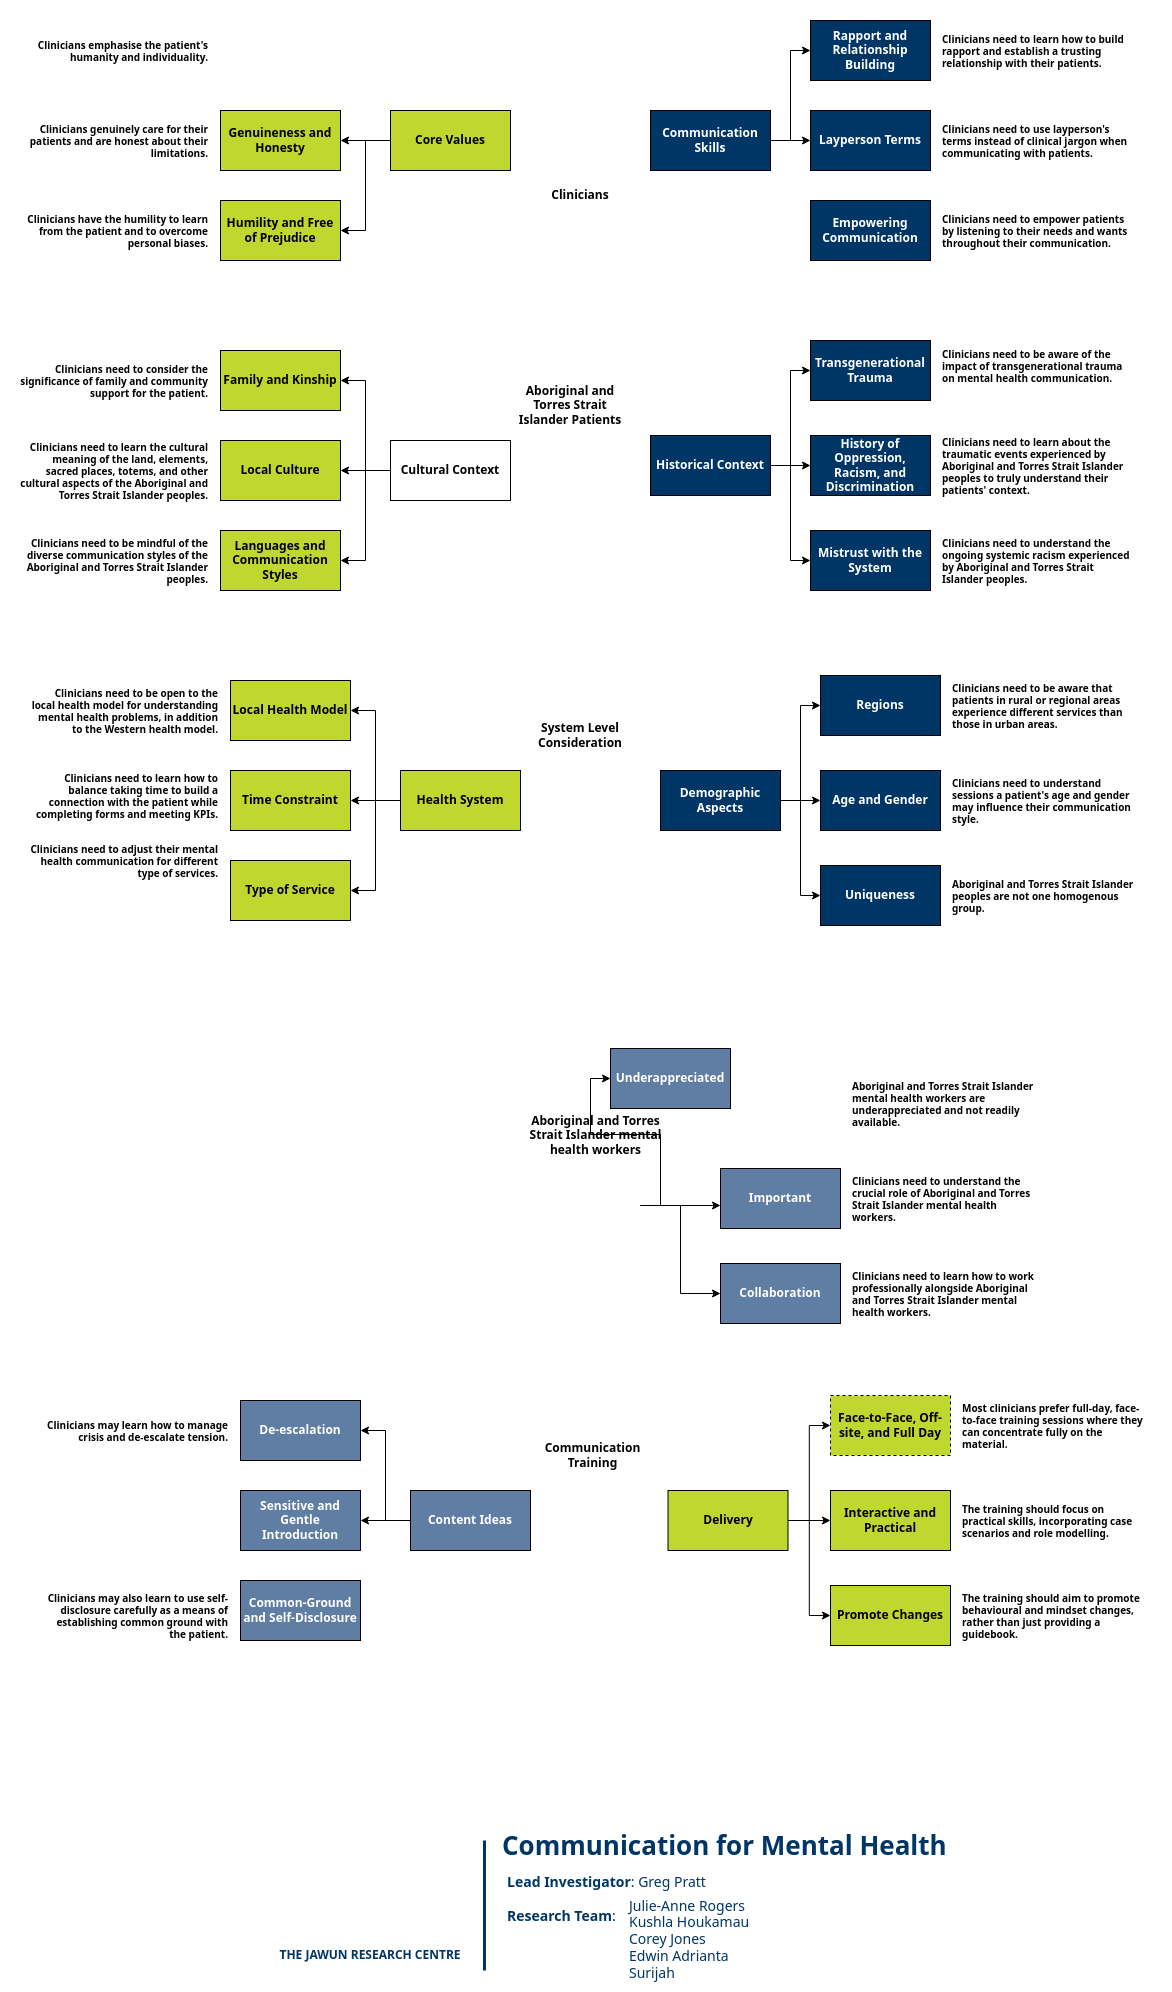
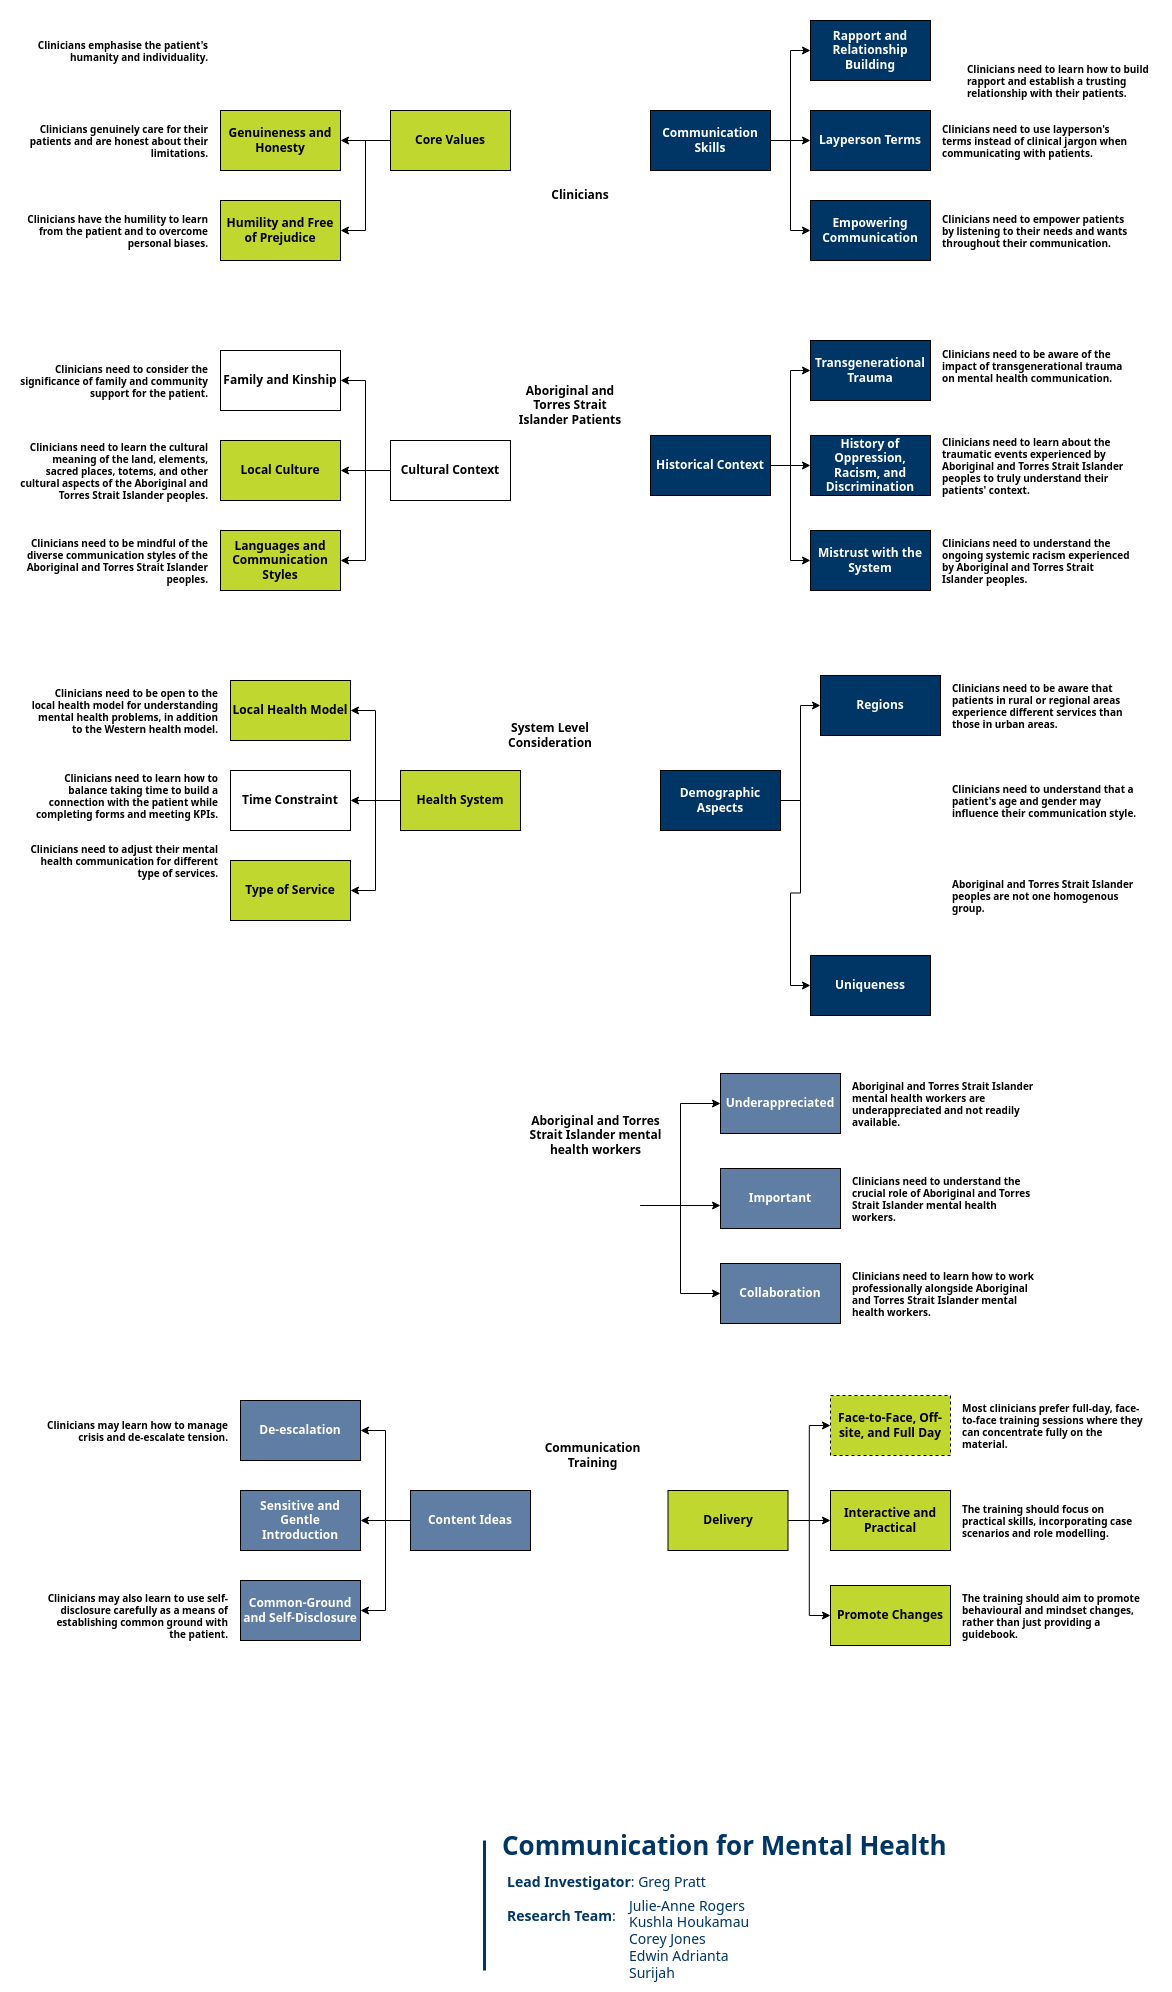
(1036, 51) -> (1061, 81)
none -> (791, 193)
(281, 381) -> (281, 381)
(581, 736) -> (551, 736)
(291, 801) -> (291, 801)
(808, 801) -> none
(881, 801) -> none
(1047, 801) -> (1047, 801)
(881, 896) -> (871, 986)
(671, 1079) -> (781, 1104)
none -> (386, 1575)
(371, 1956) -> none
